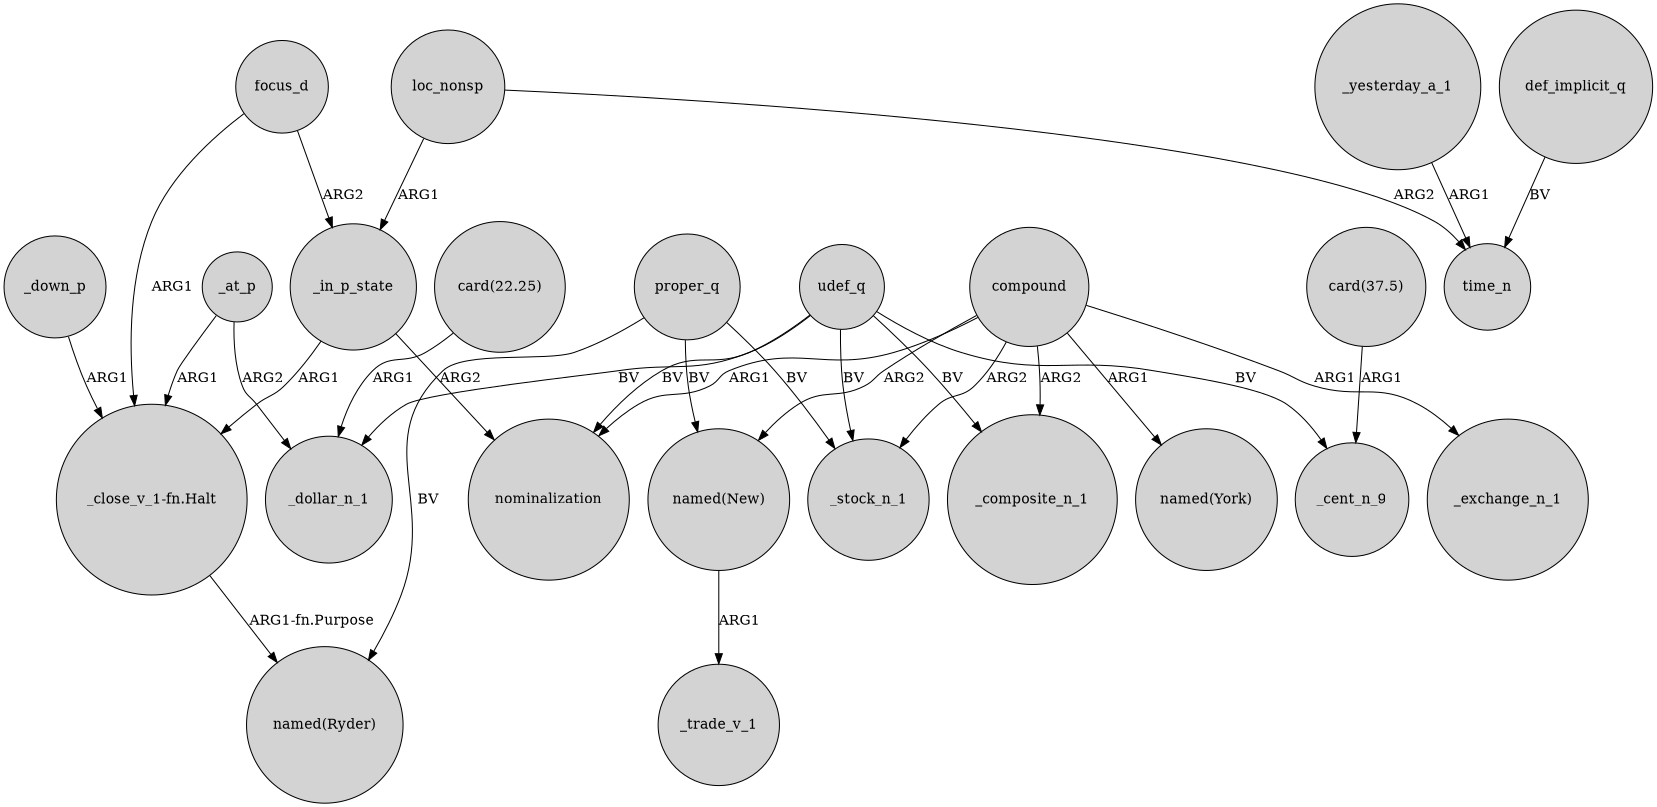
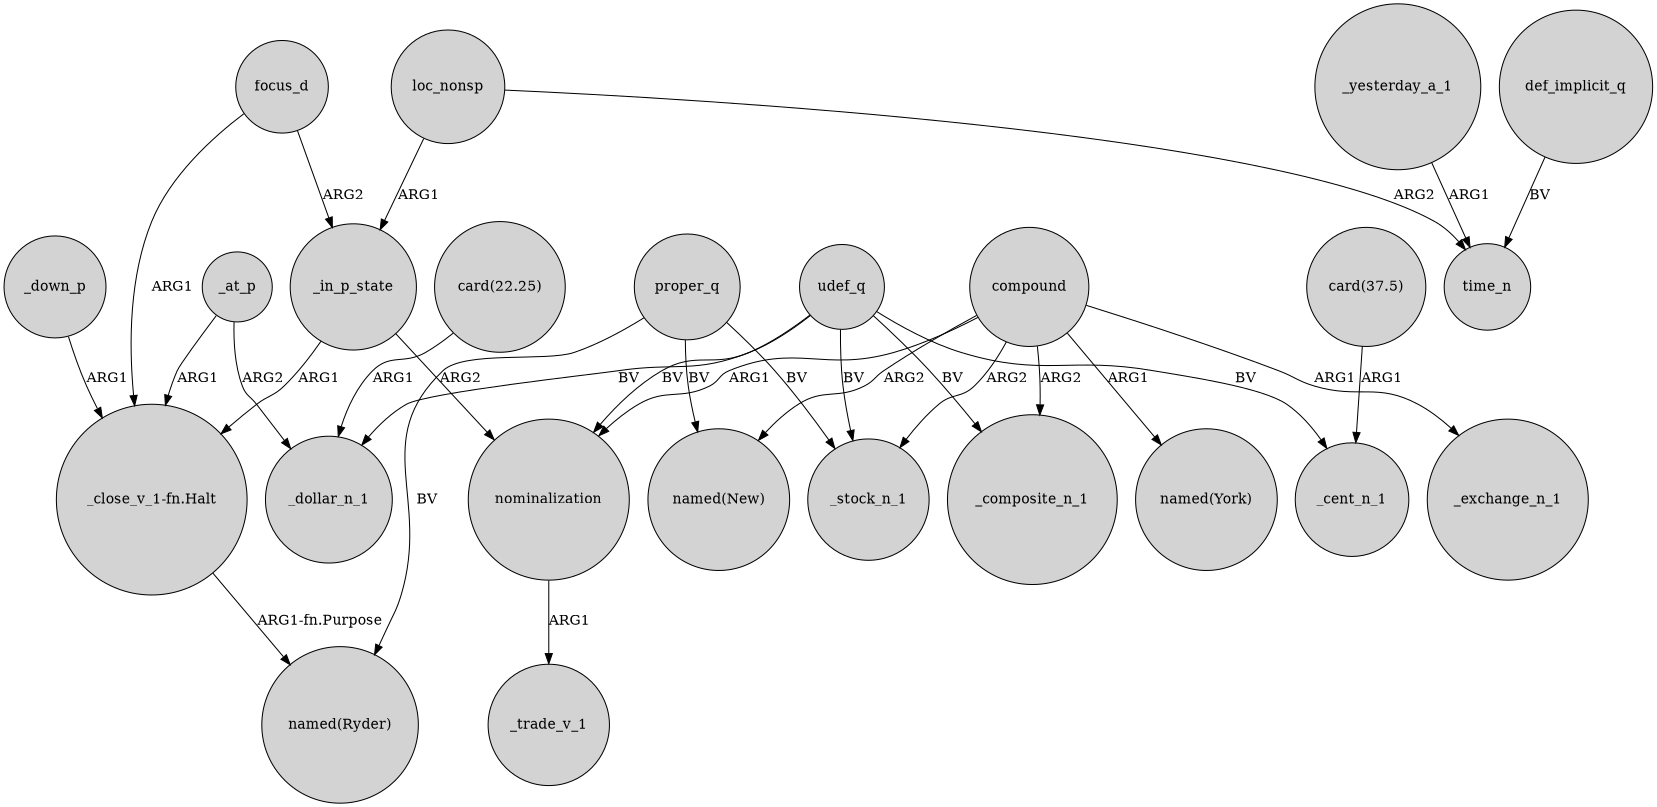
(1352, 500) -> (1352, 500)
(719, 612) -> (549, 617)
